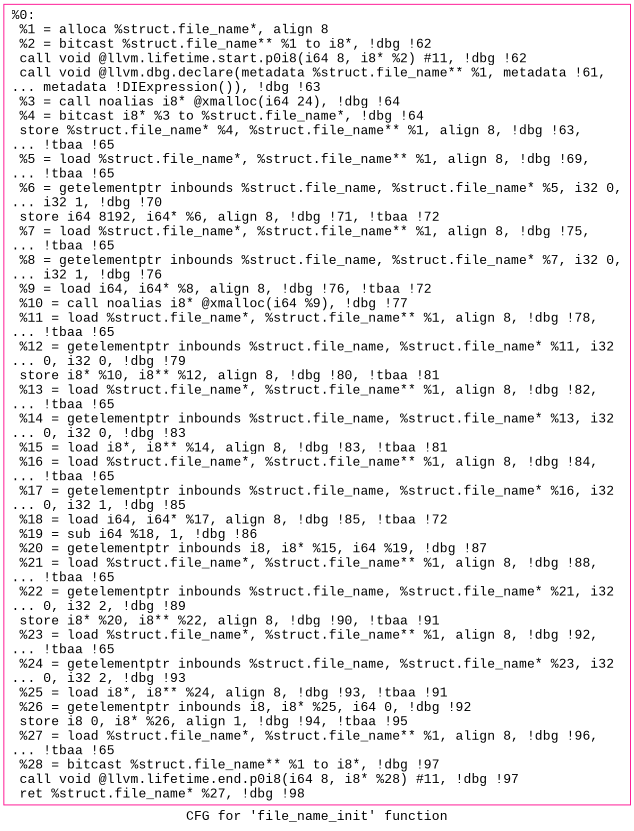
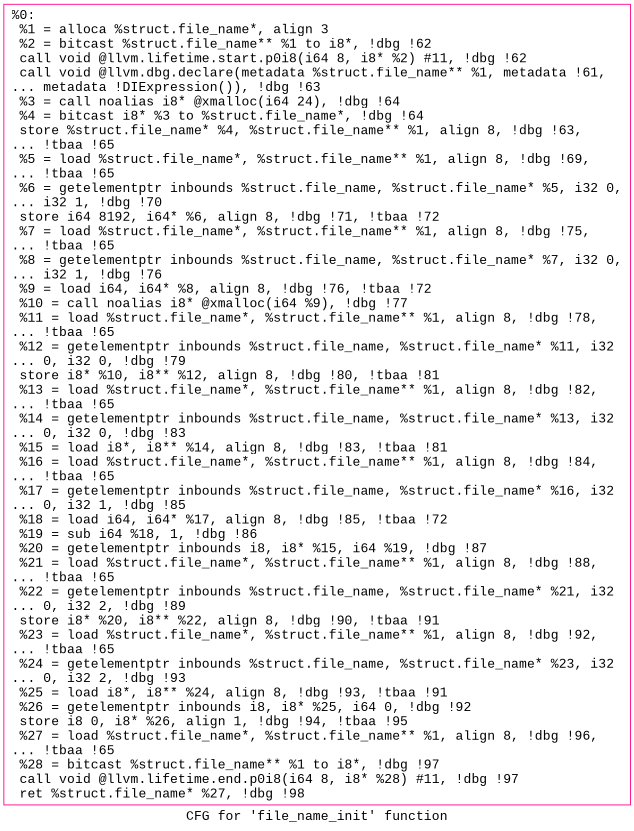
(171, 29) -> (171, 29)
